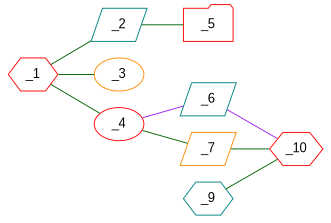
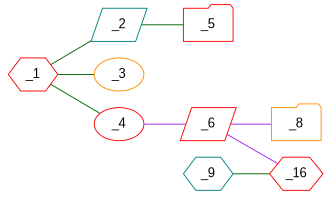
(208, 99) -> (208, 124)
none -> (296, 124)
(208, 149) -> none
(296, 149) -> (296, 174)
